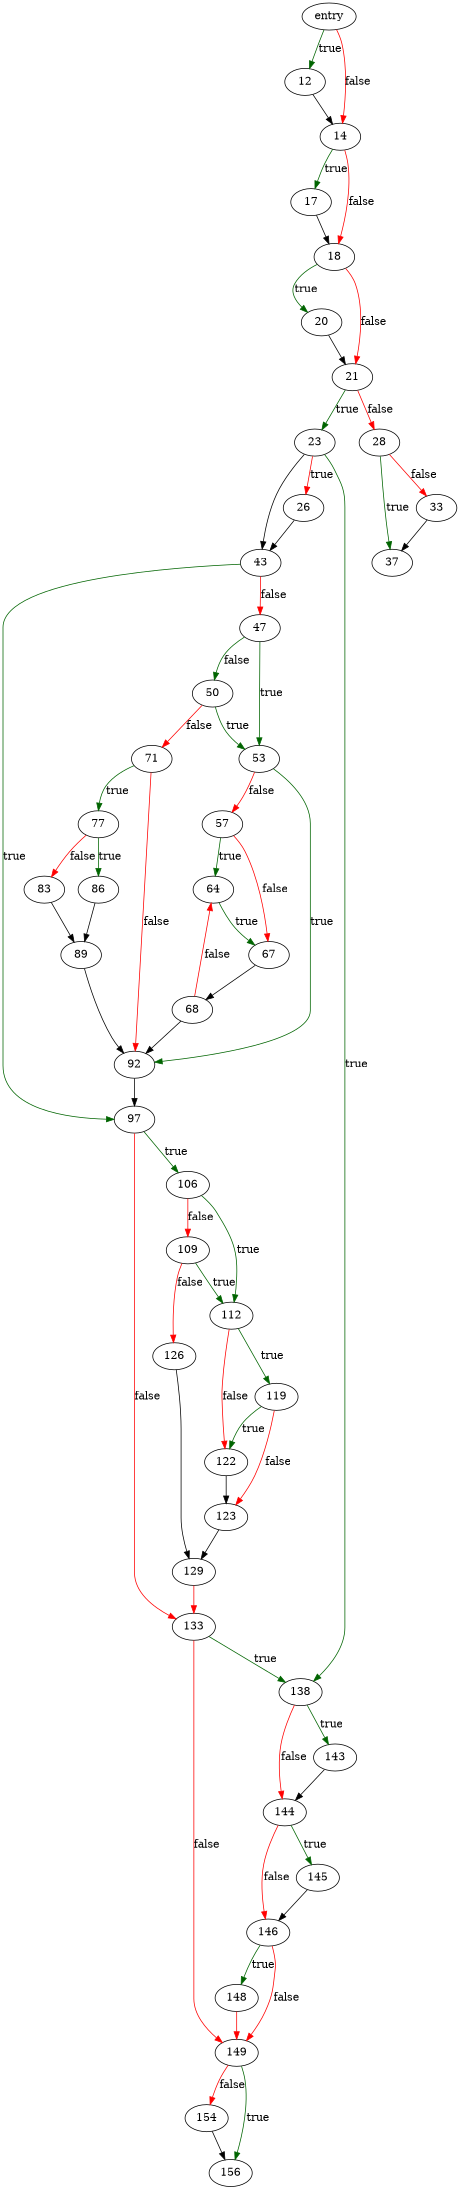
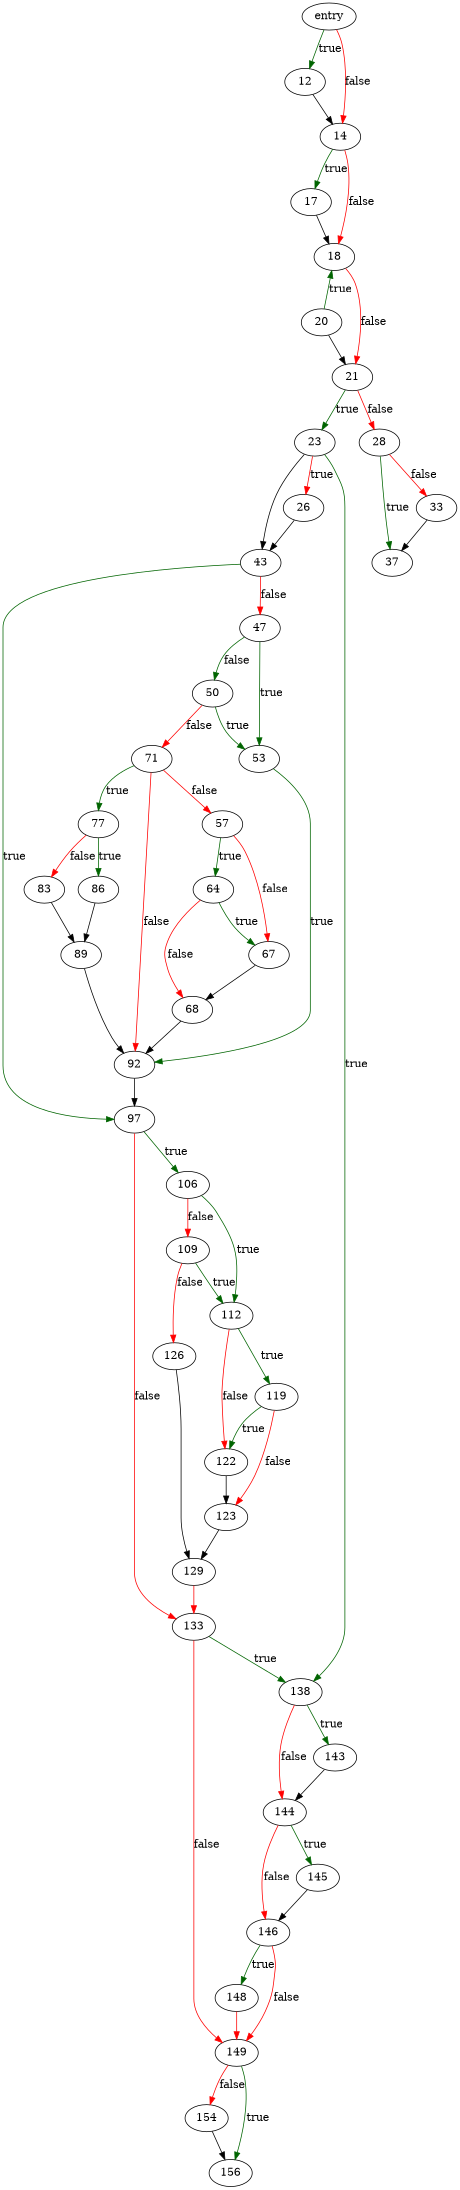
(296, 282) -> (327, 294)
(247, 790) -> (184, 789)
(202, 953) -> (168, 941)
